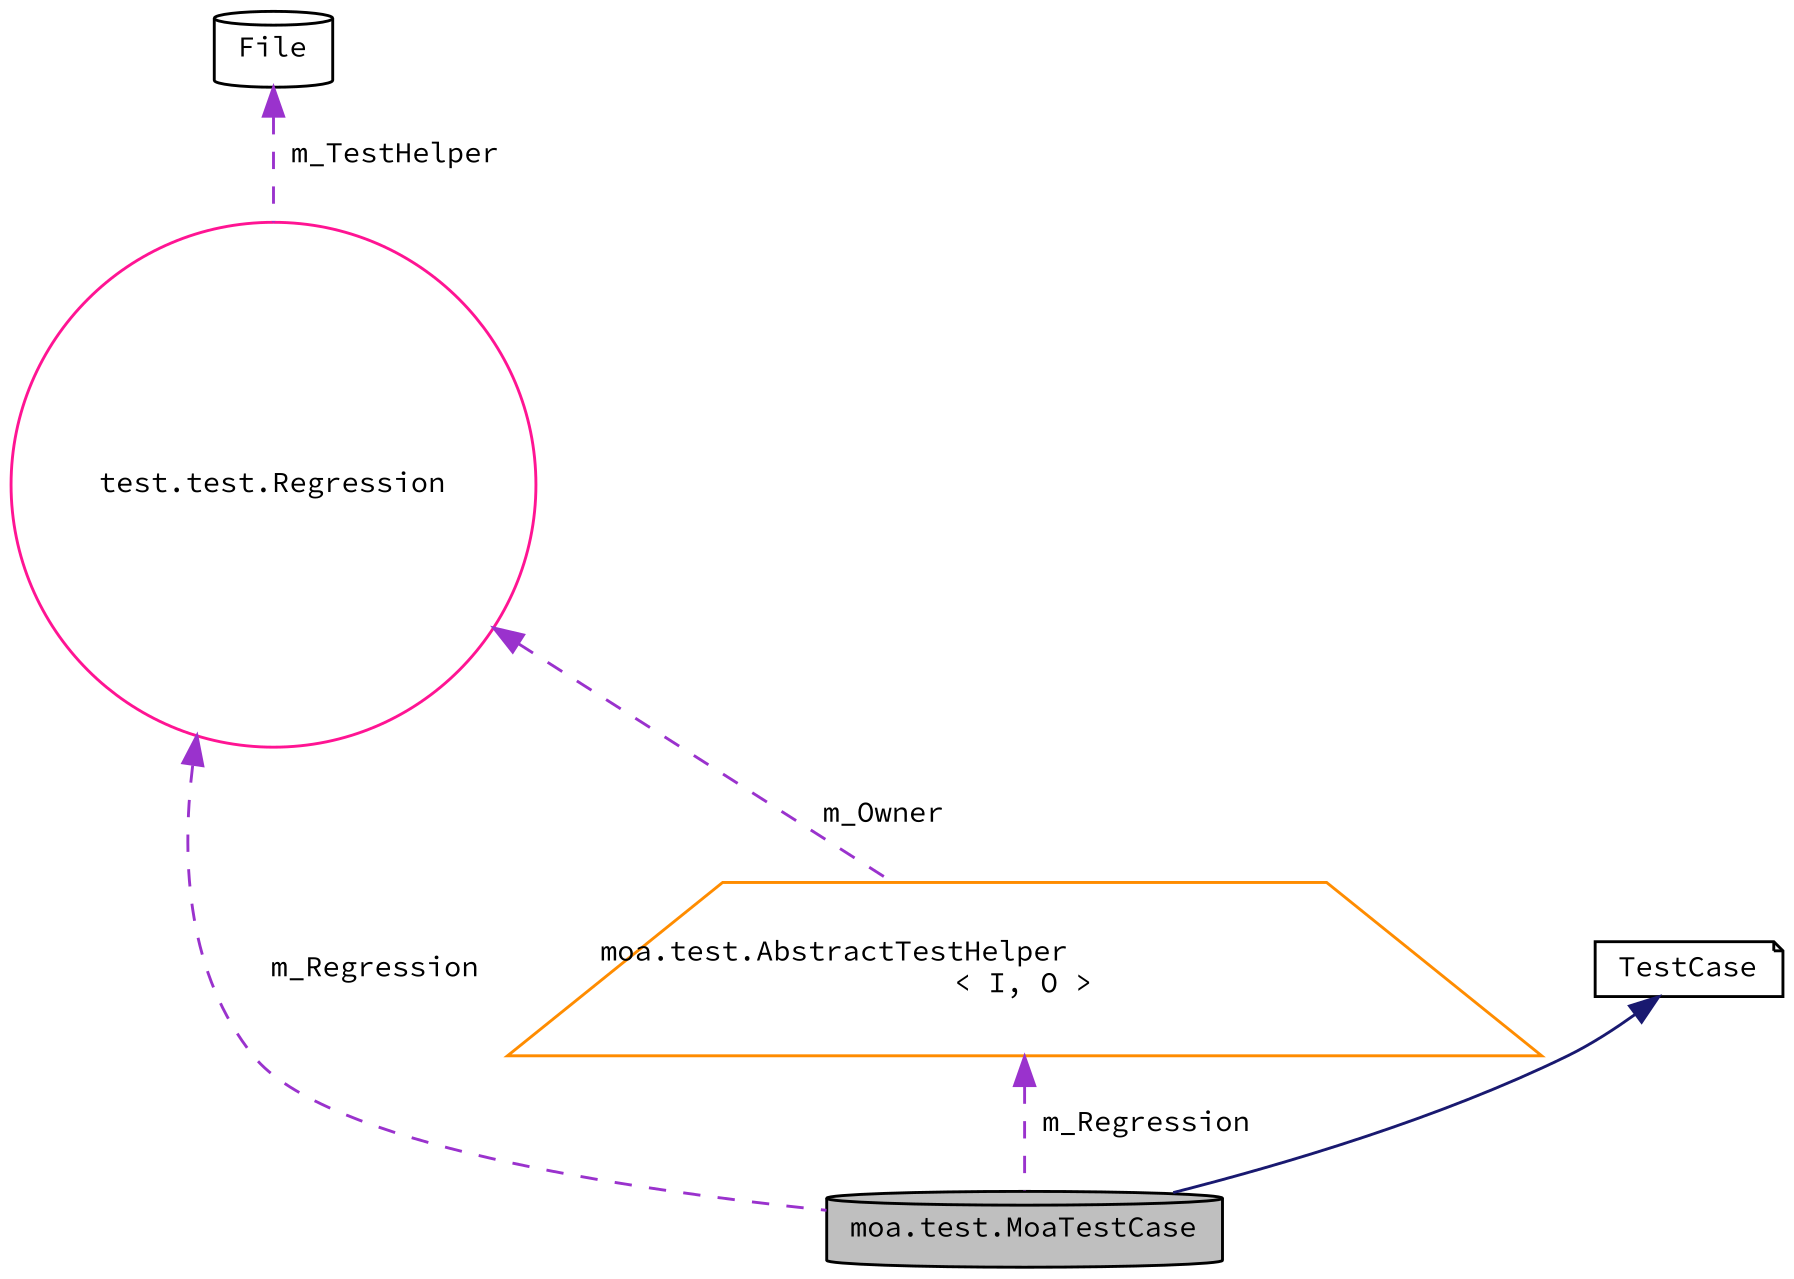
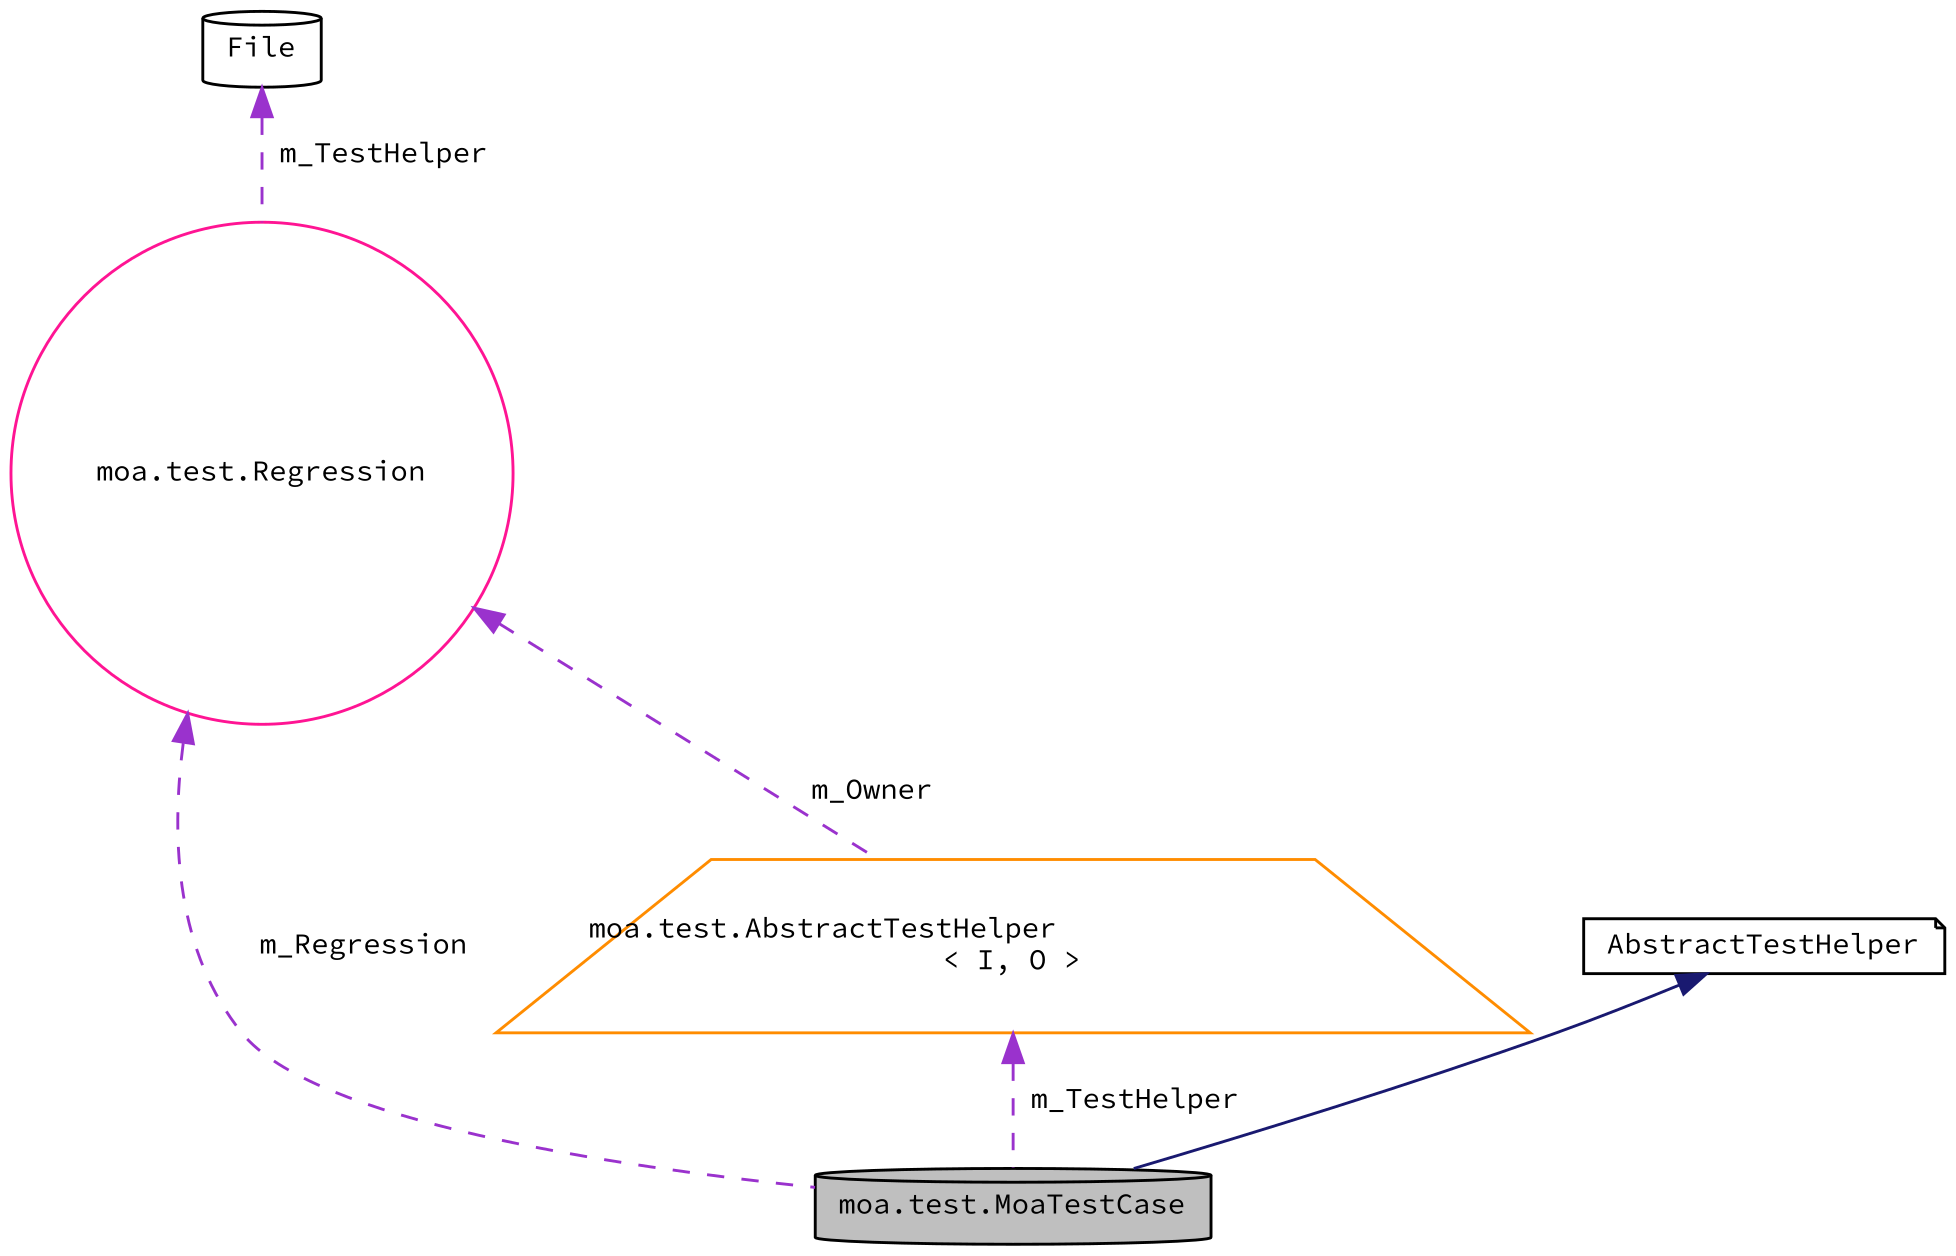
(273, 485) -> (262, 473)
(1689, 969) -> (1764, 946)
(1139, 1124) -> (1127, 1101)
